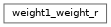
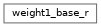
(55, 13) -> (50, 13)
